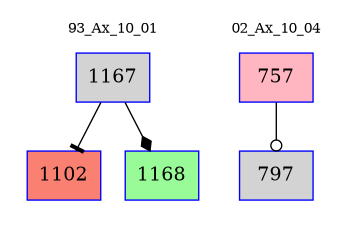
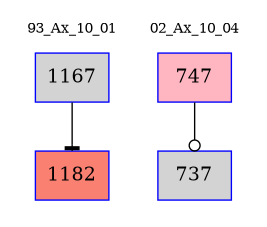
(276, 78) -> (195, 78)
(64, 176) -> (72, 176)
(162, 176) -> none
(276, 176) -> (195, 176)
